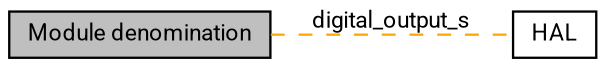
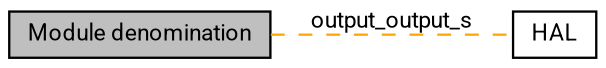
(392, 22) -> (392, 22)
